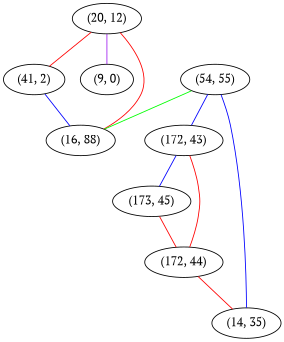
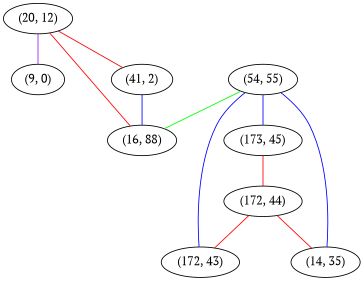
(168, 171) -> (263, 110)
